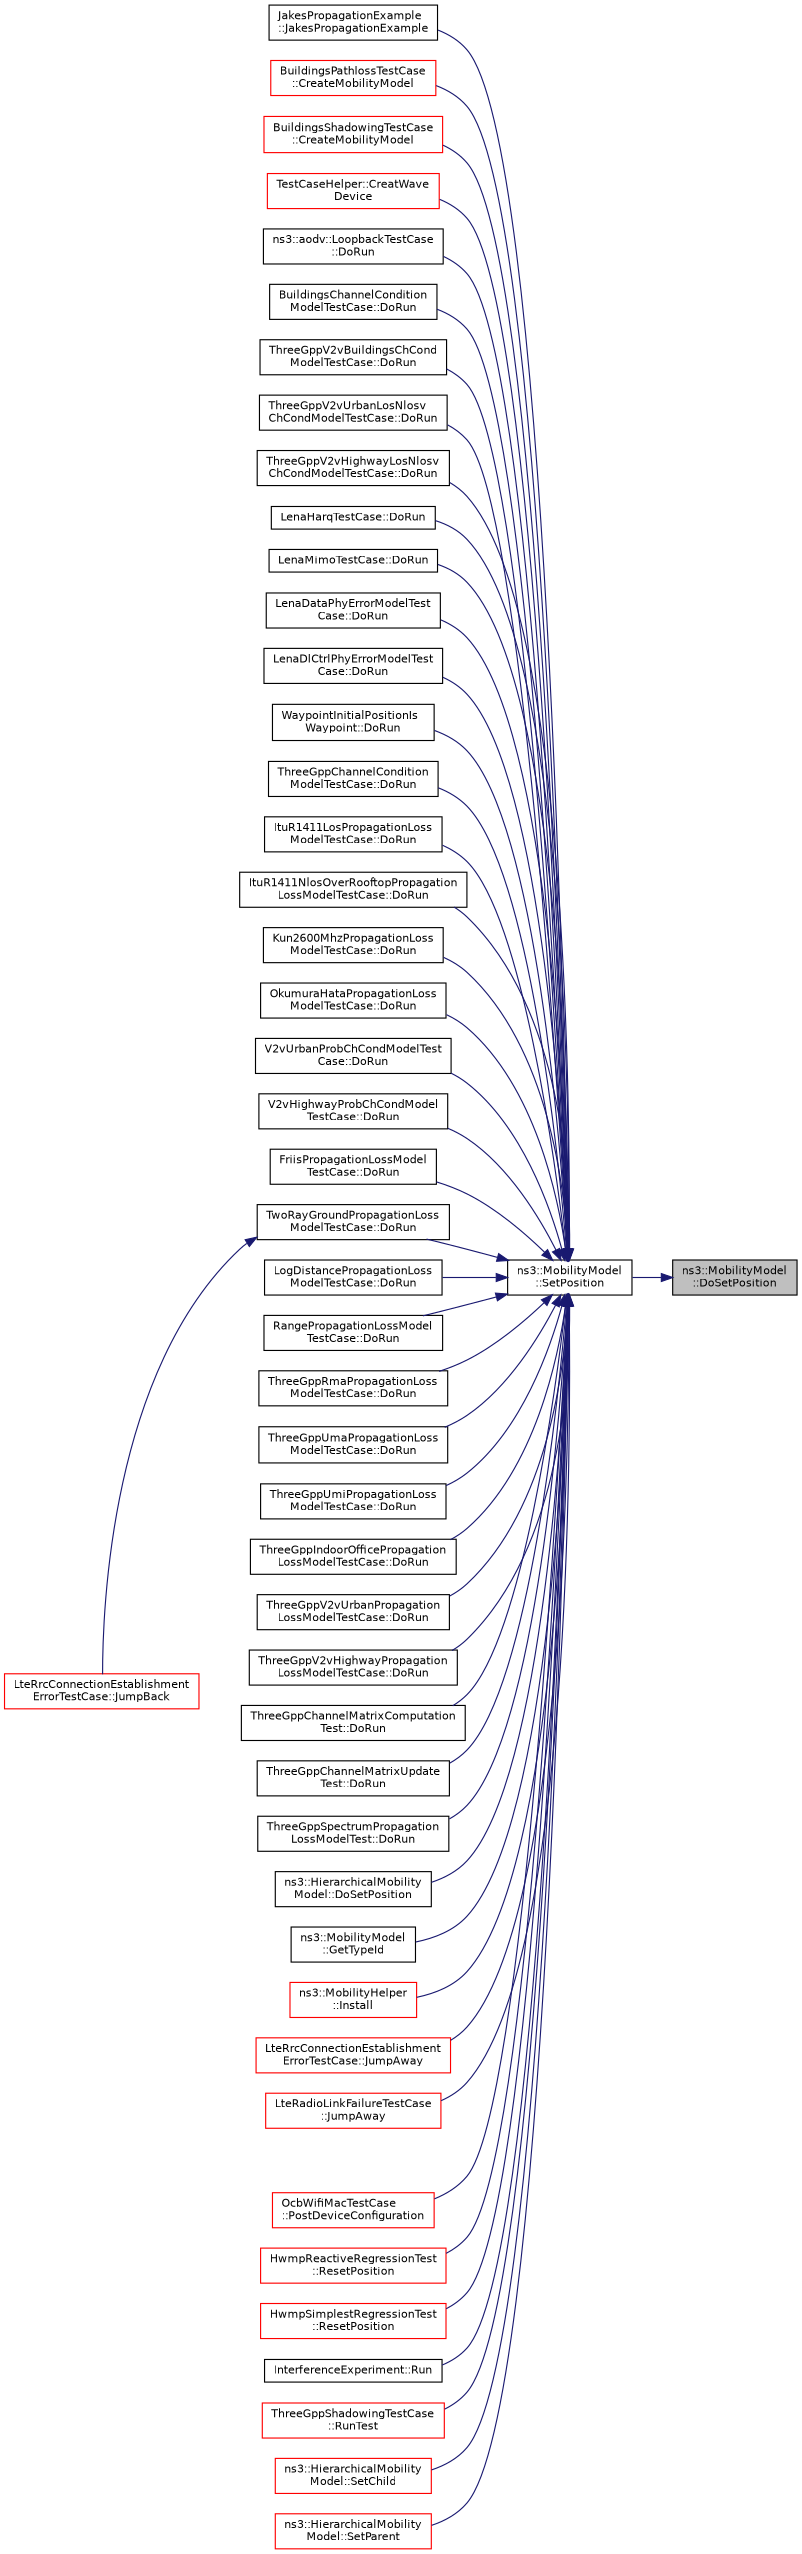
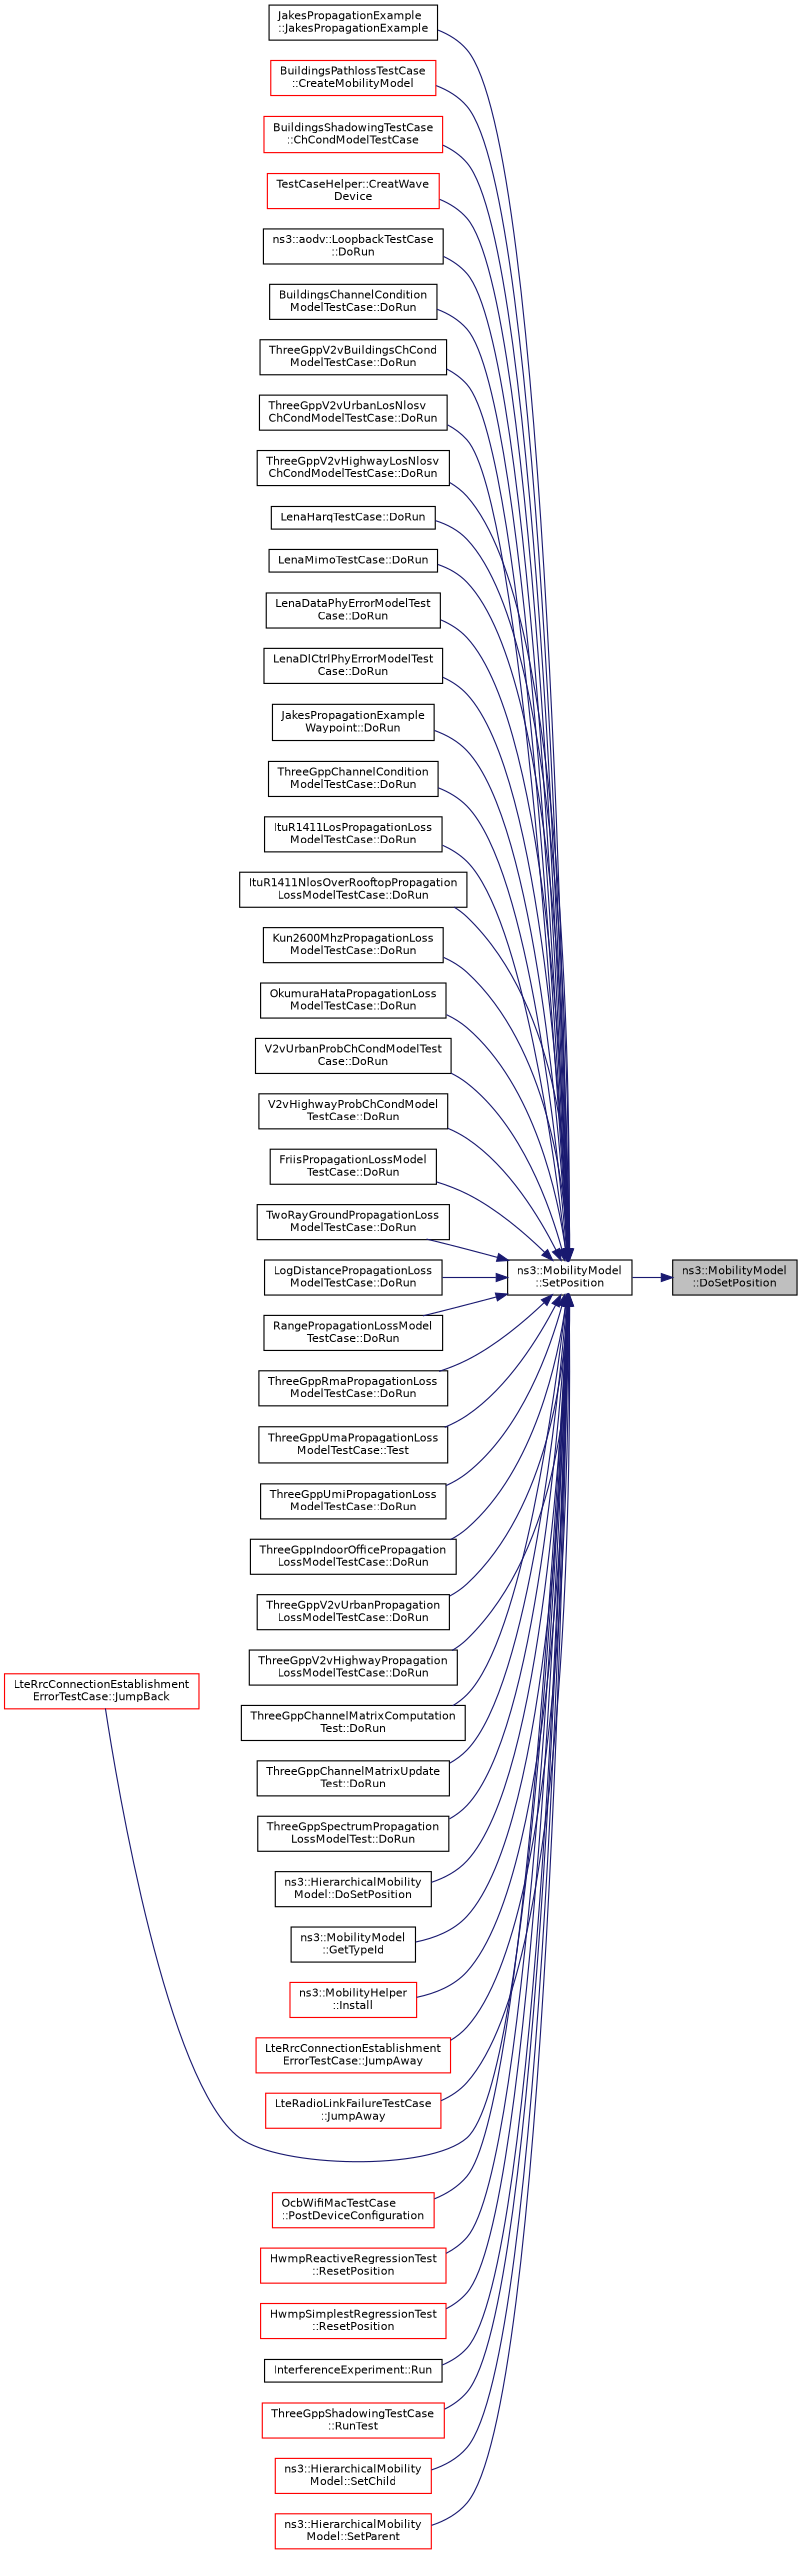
(353, 135) -> (353, 135)
(353, 722) -> (353, 722)
(133, 1444) -> (483, 2104)
(353, 1445) -> (353, 1445)
